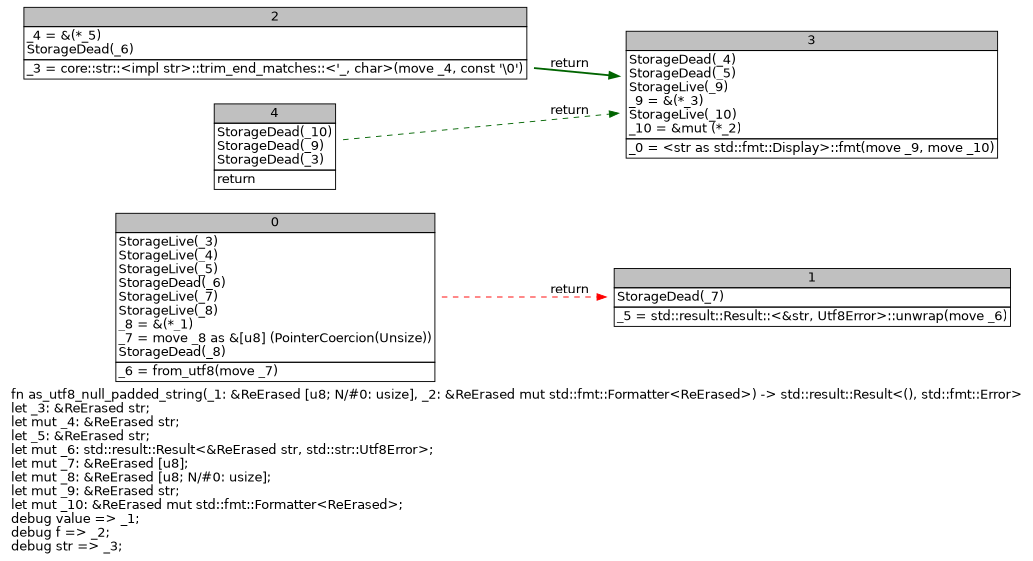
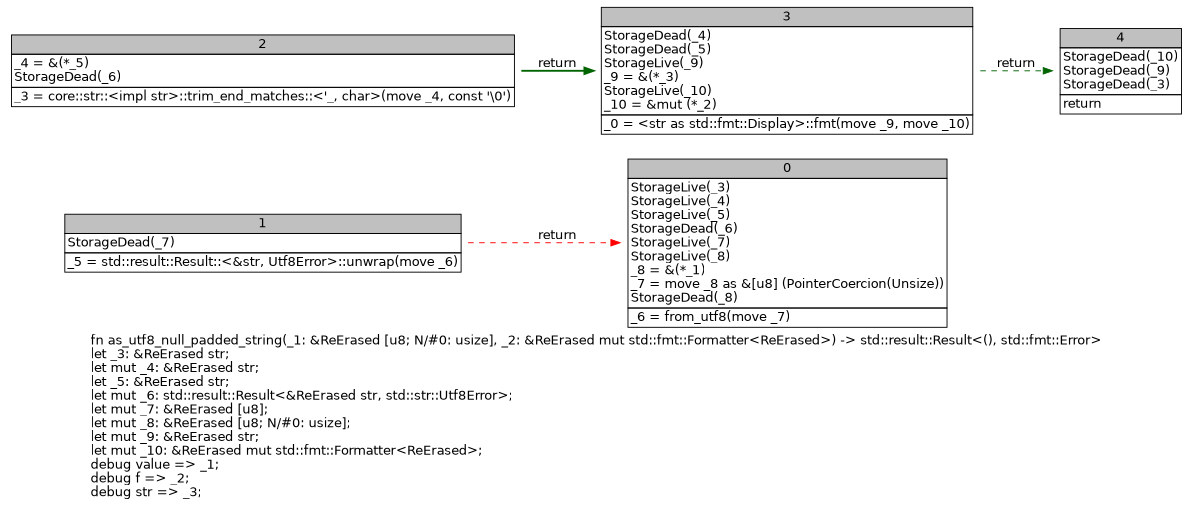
(476, 127) -> (1012, 71)
(519, 297) -> (539, 243)
